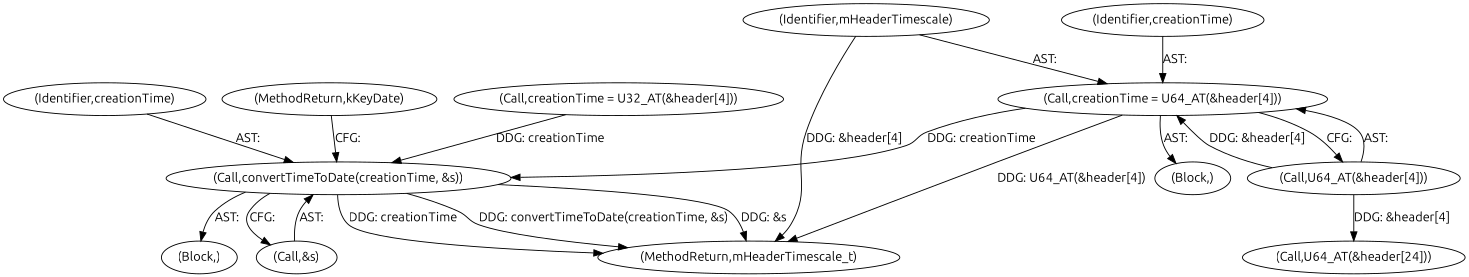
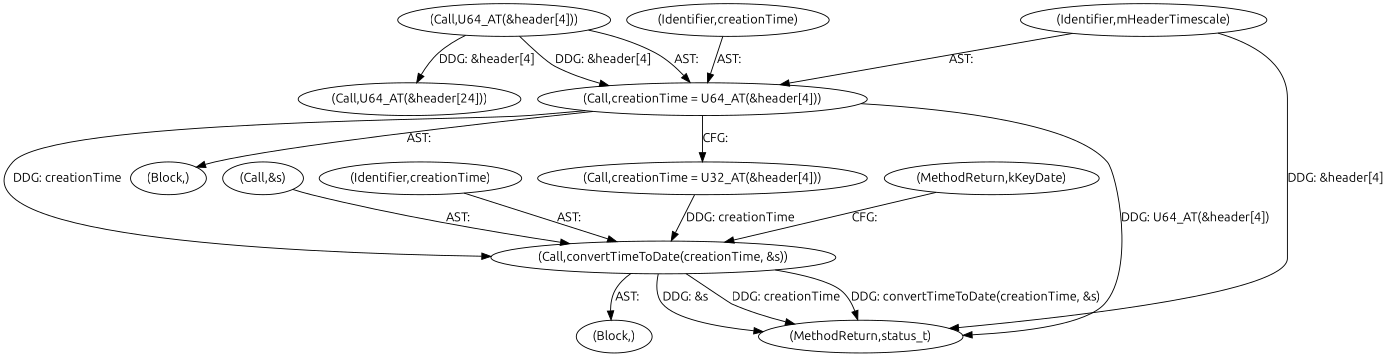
(1301, 128) -> (702, 134)
(247, 215) -> none
(749, 257) -> (861, 337)
